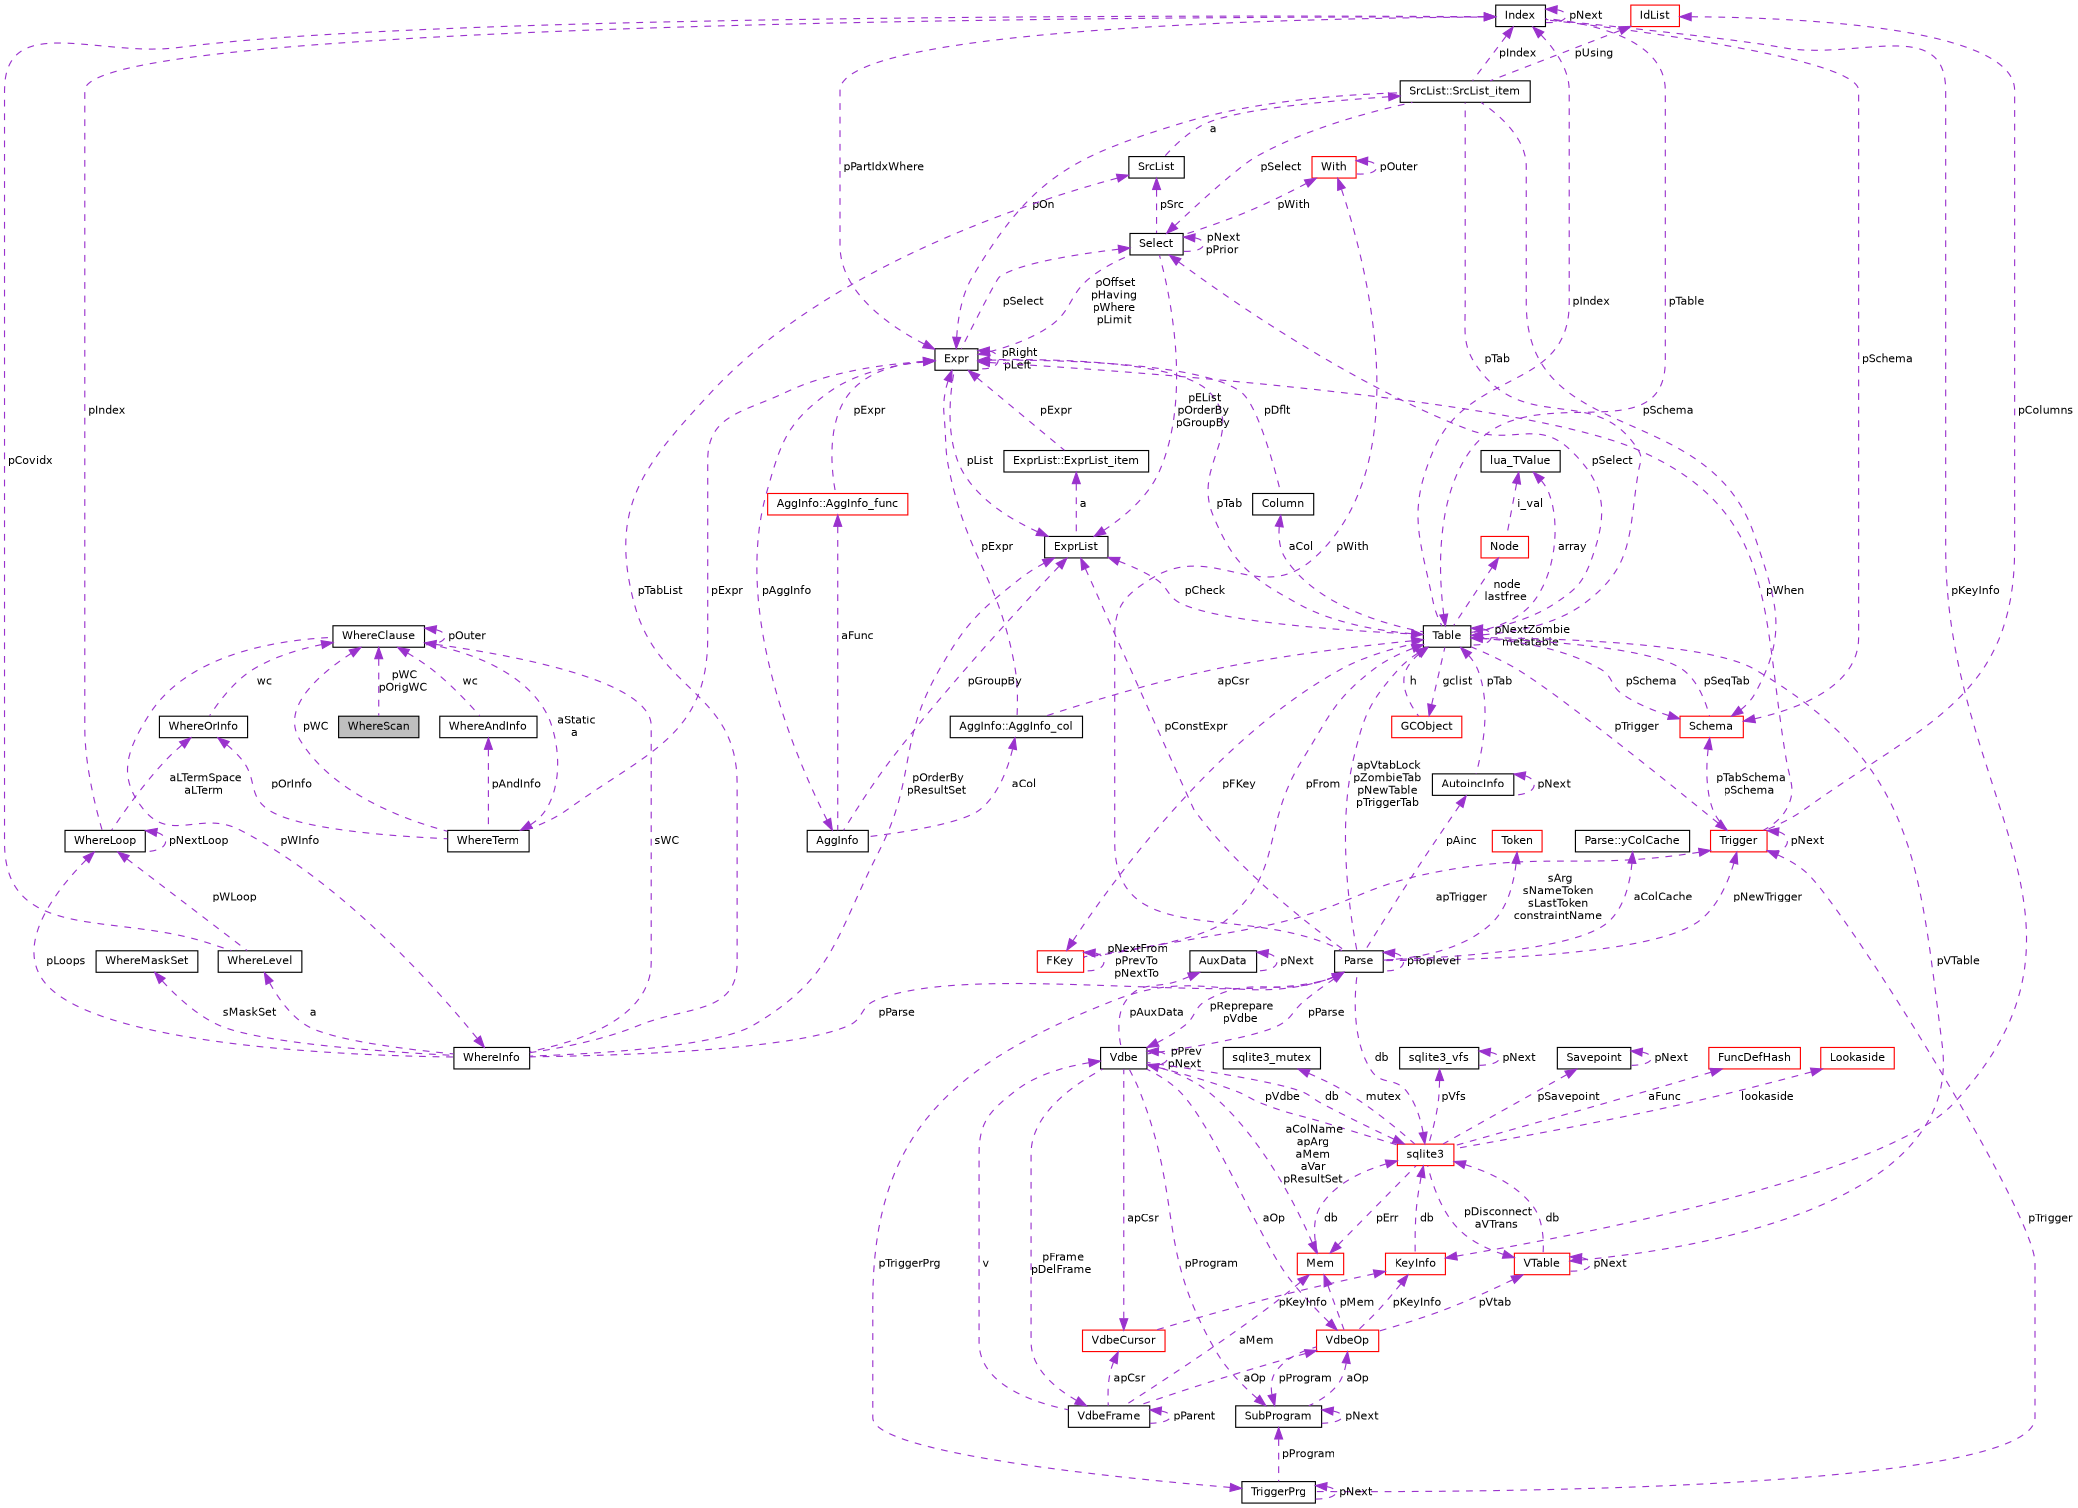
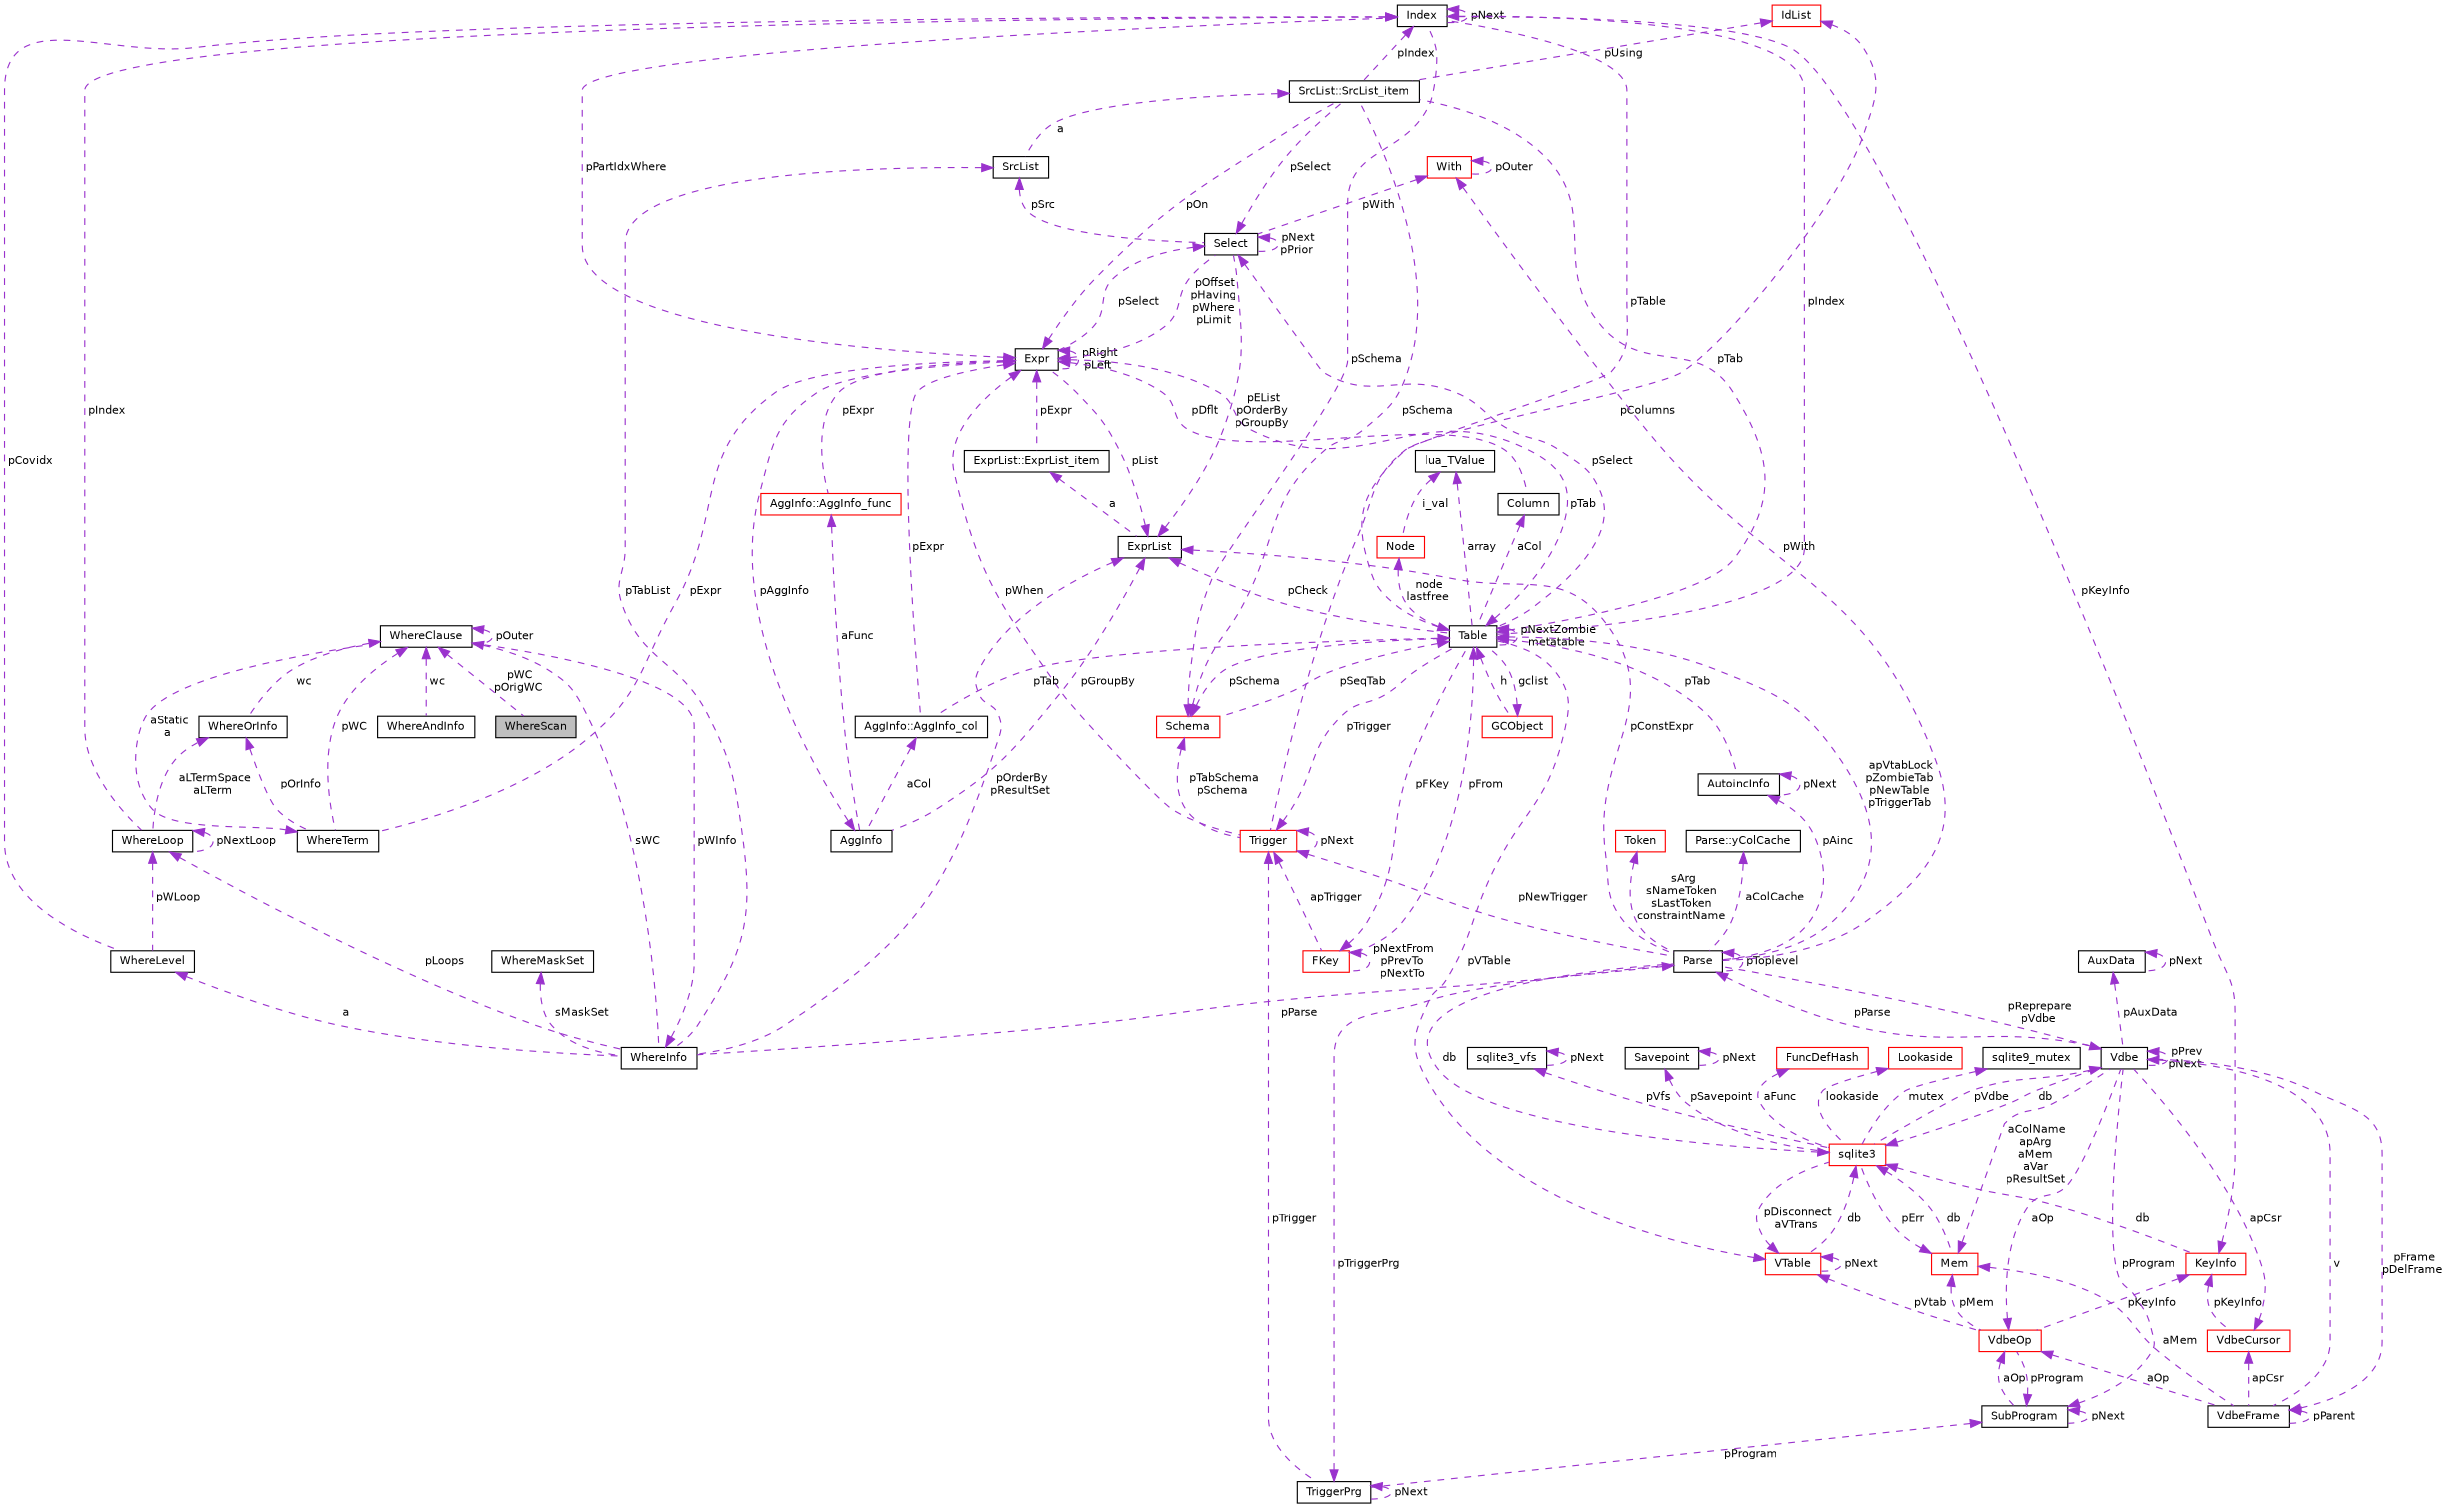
(1232, 682) -> (1045, 682)
(488, 790) -> none
(1272, 1058) -> (2032, 1058)
